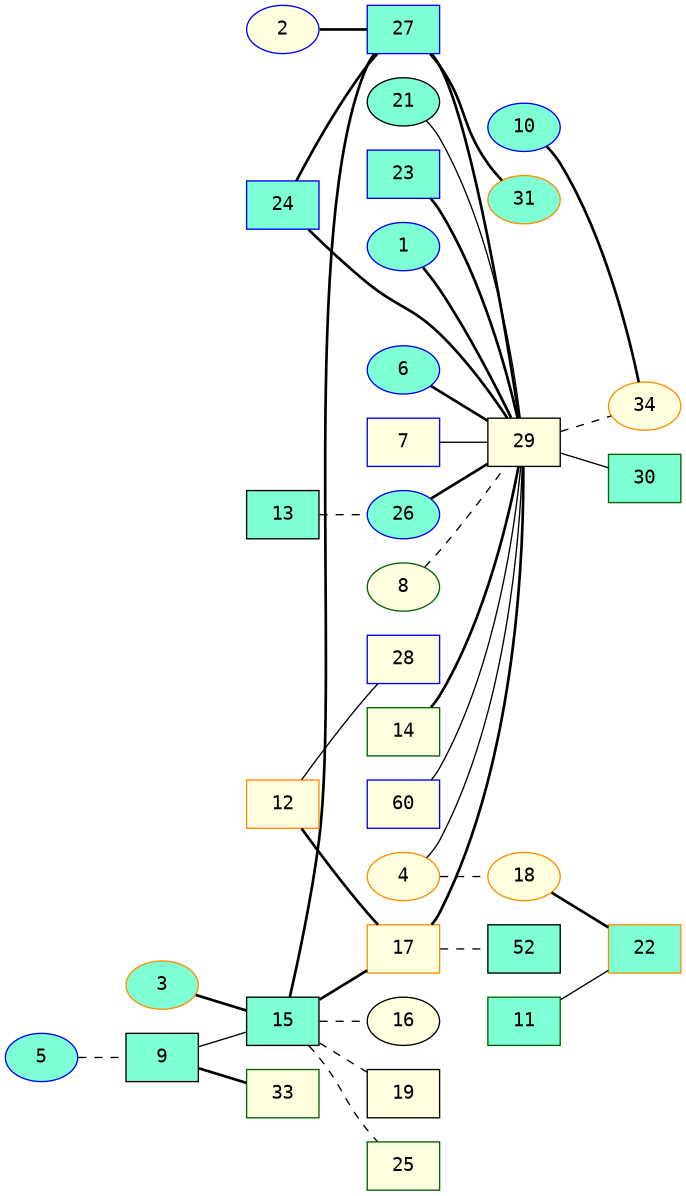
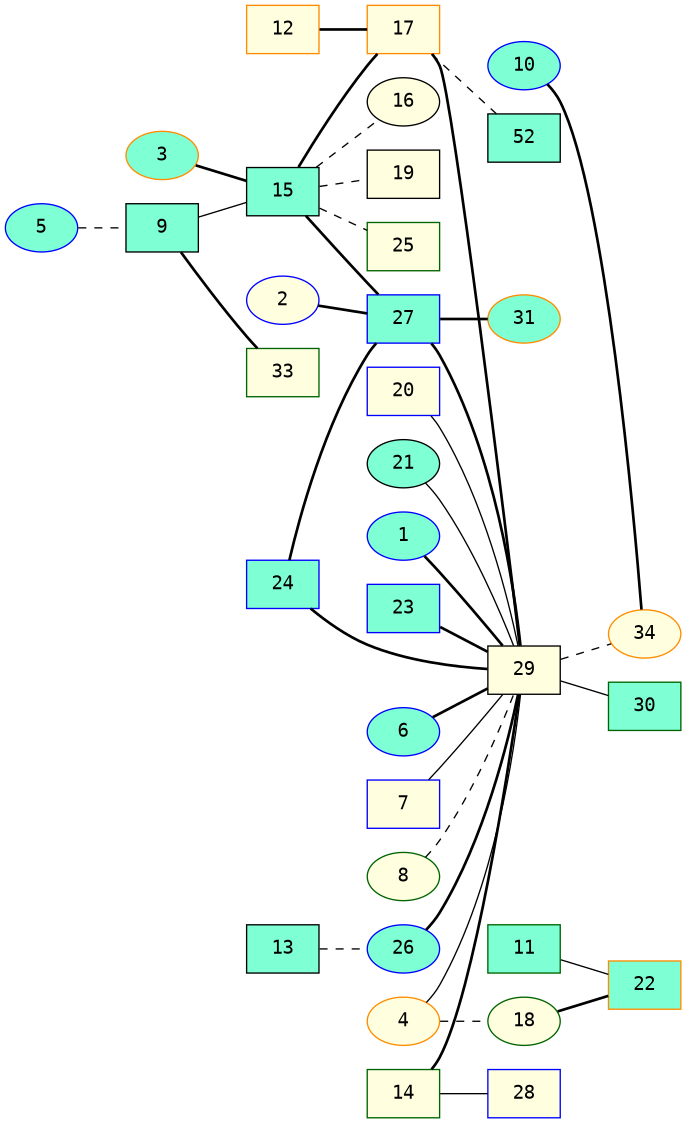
(339, 731) -> (464, 1094)
(403, 804) -> (403, 391)
(524, 877) -> (524, 1021)
